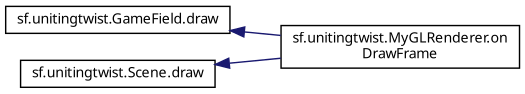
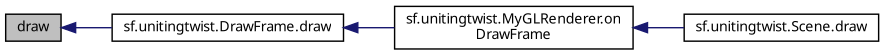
(118, 20) -> (228, 28)
none -> (33, 28)
(255, 61) -> (666, 28)
